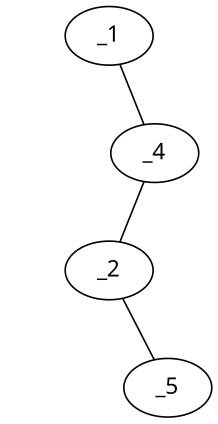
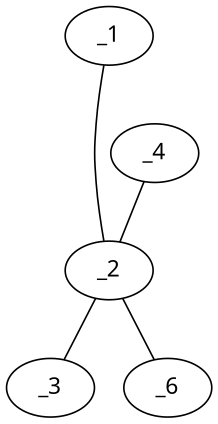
(132, 95) -> (95, 153)
none -> (51, 388)
(168, 388) -> (168, 388)
